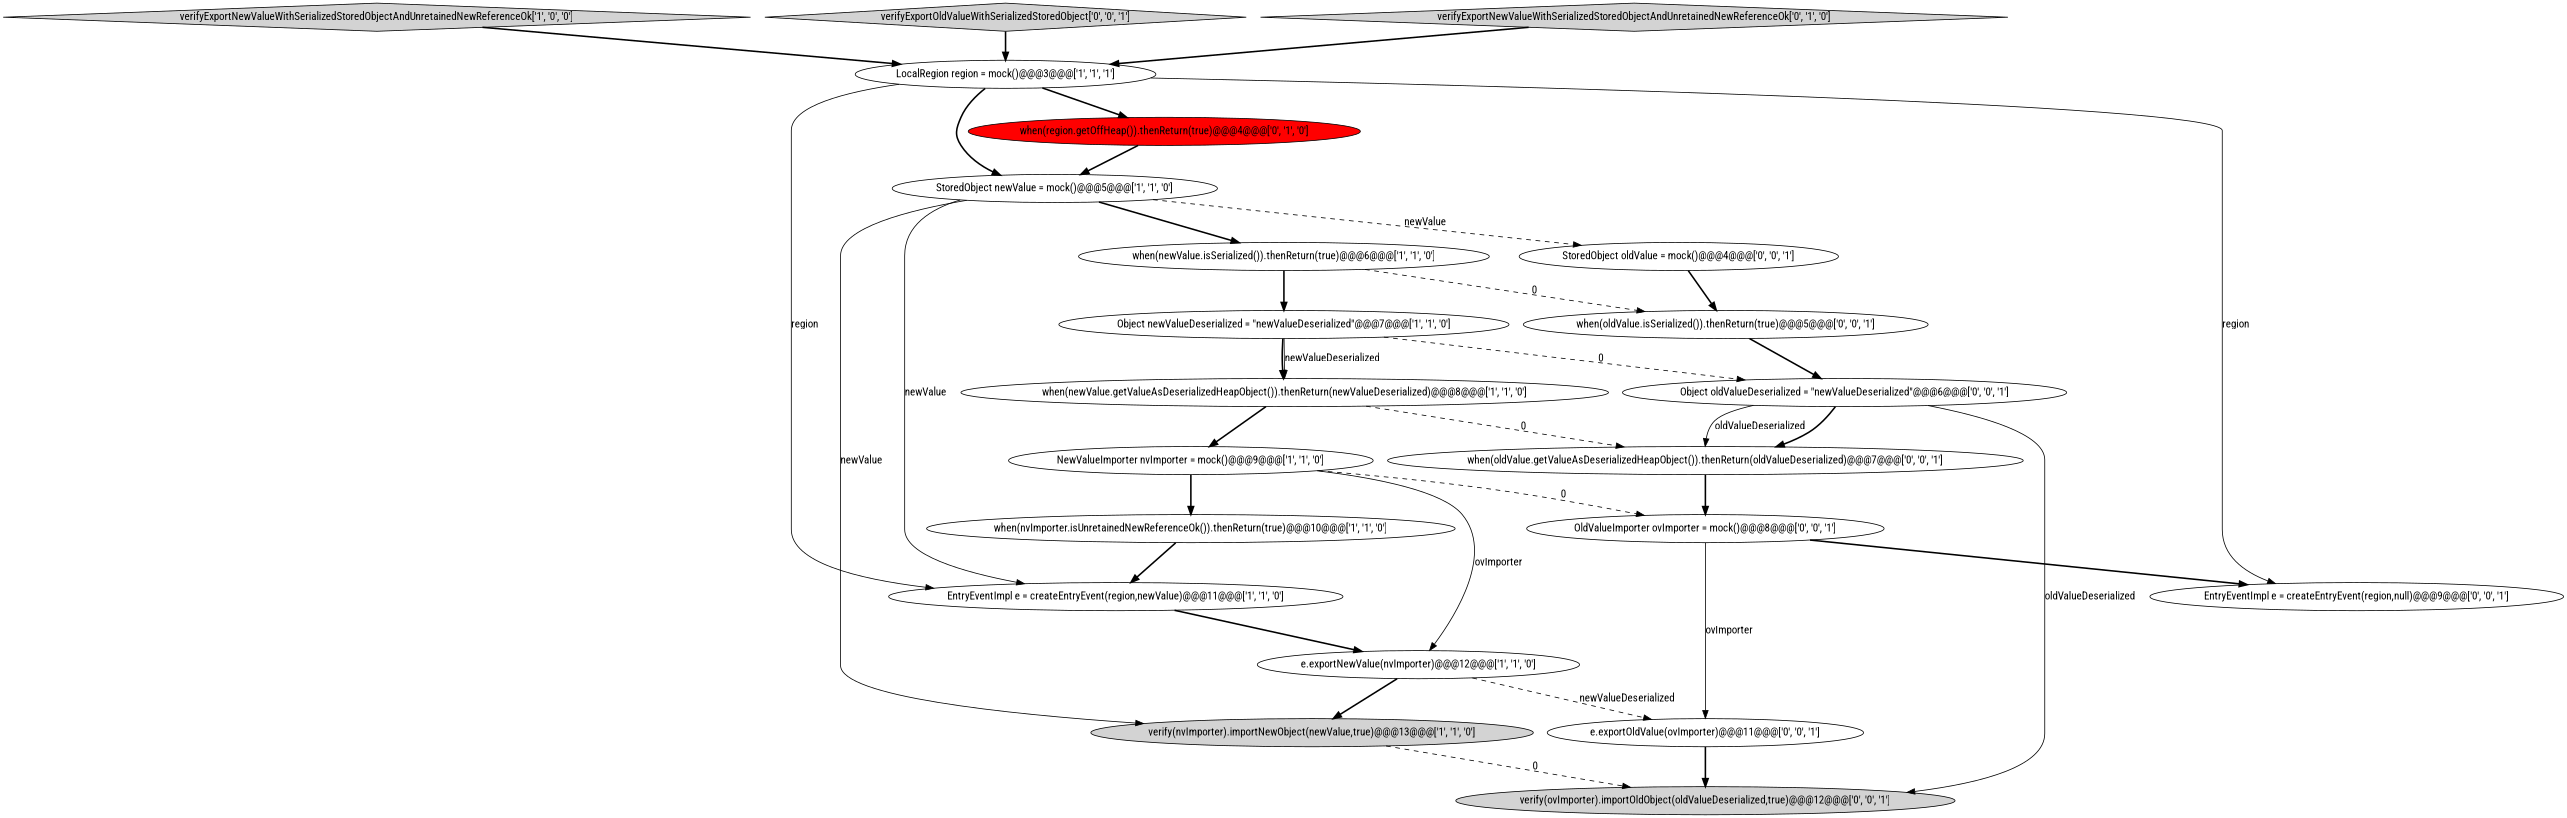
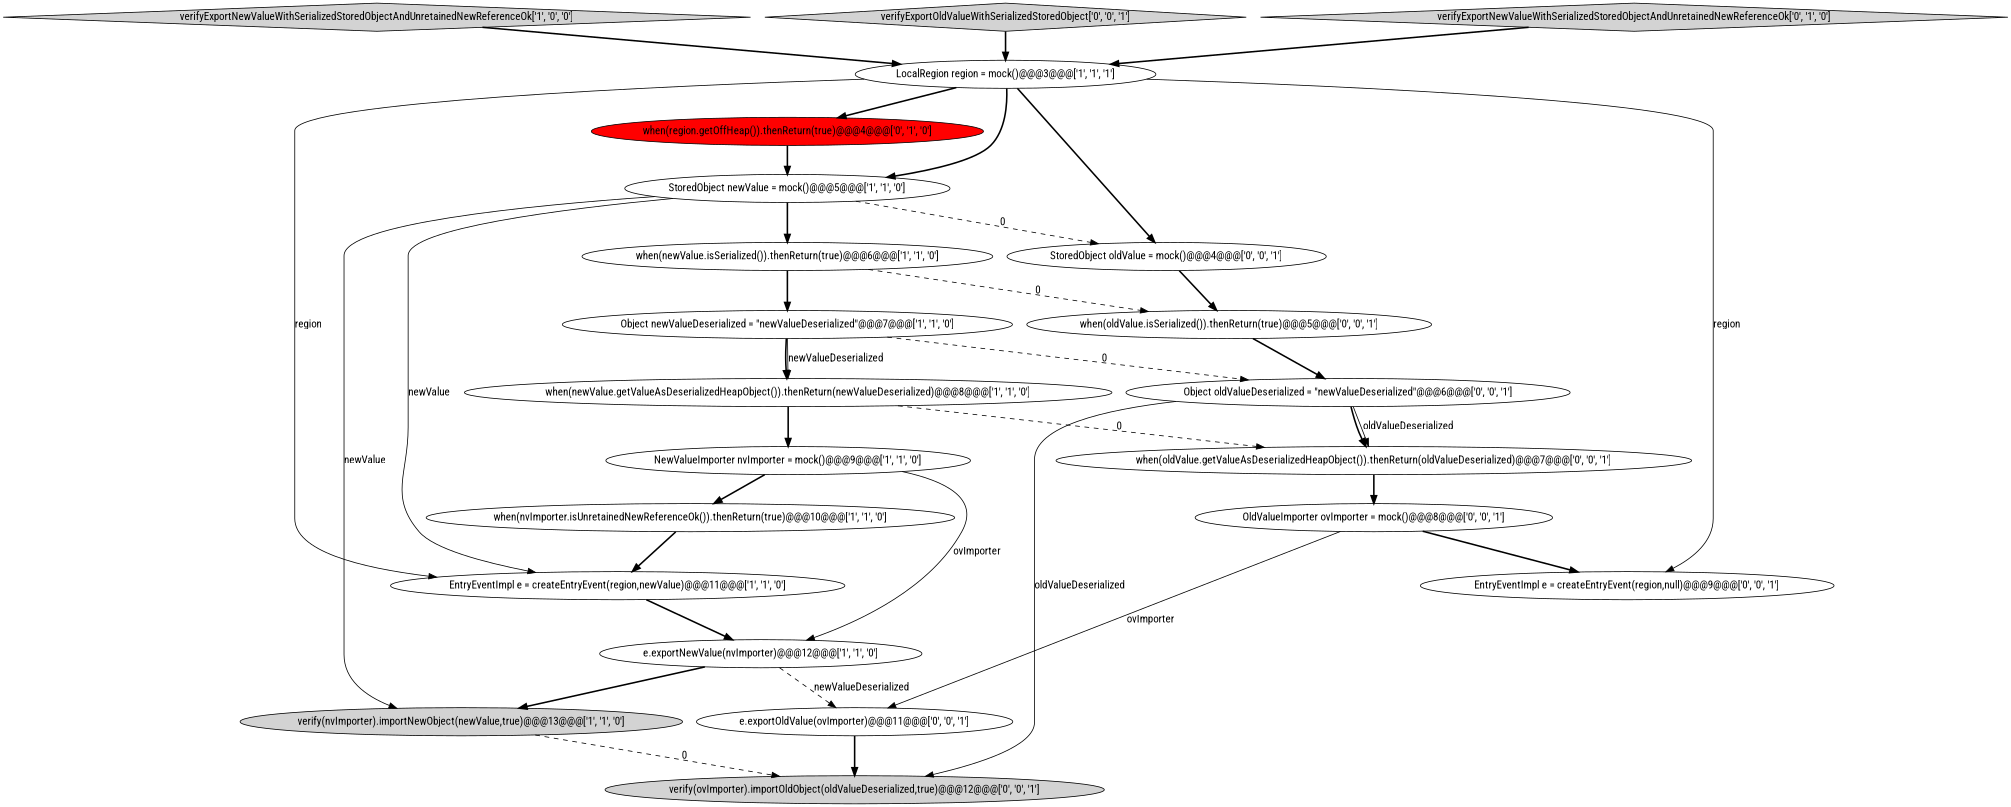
none -> (1083, 162)
(1425, 222) -> (1003, 222)
(1478, 487) -> none
